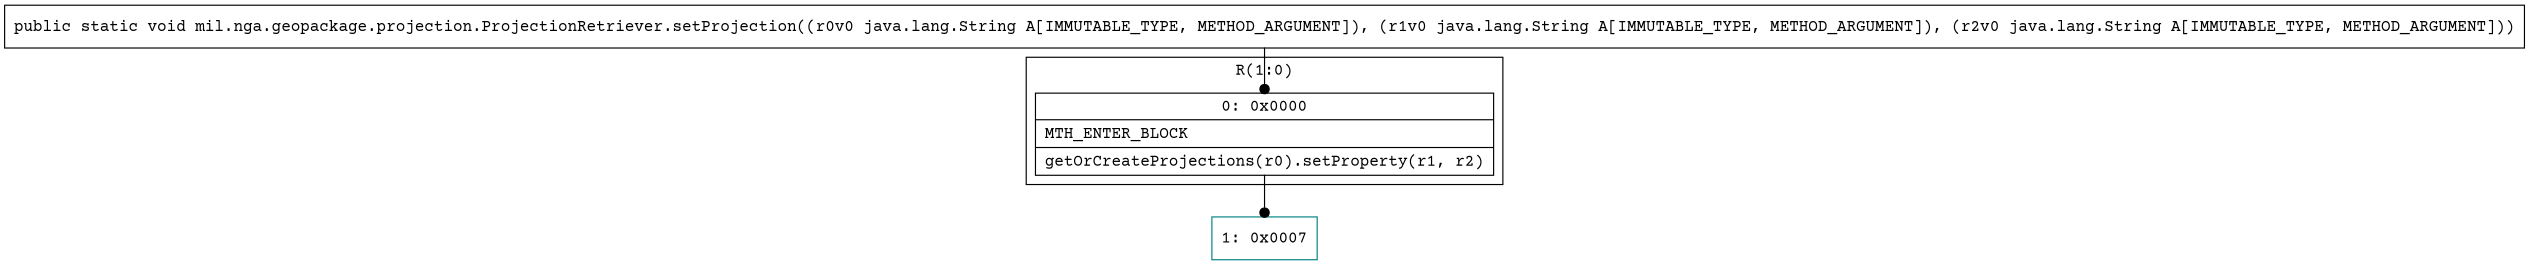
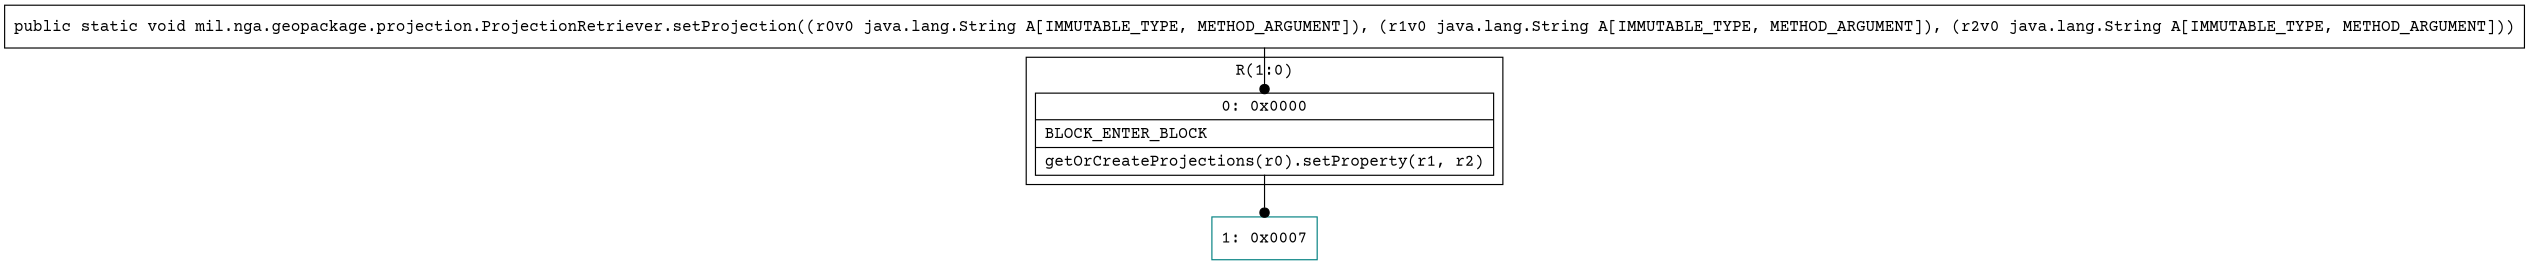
(1116, 133) -> (1126, 133)
